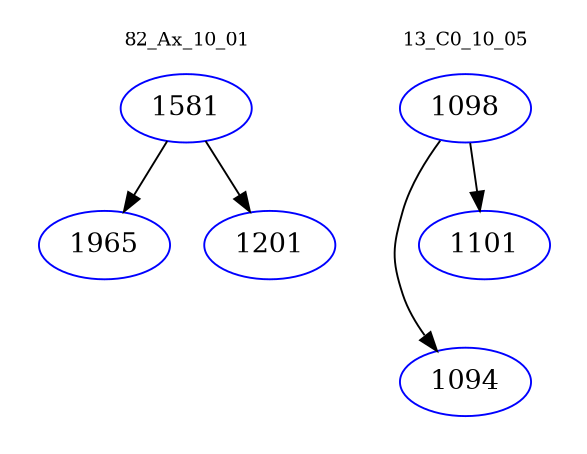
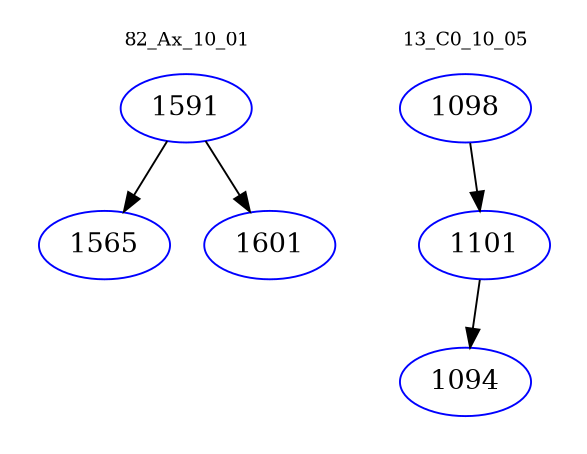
(186, 108) -> (186, 108)
(397, 236) -> (476, 304)
(105, 245) -> (105, 245)
(270, 245) -> (270, 245)
